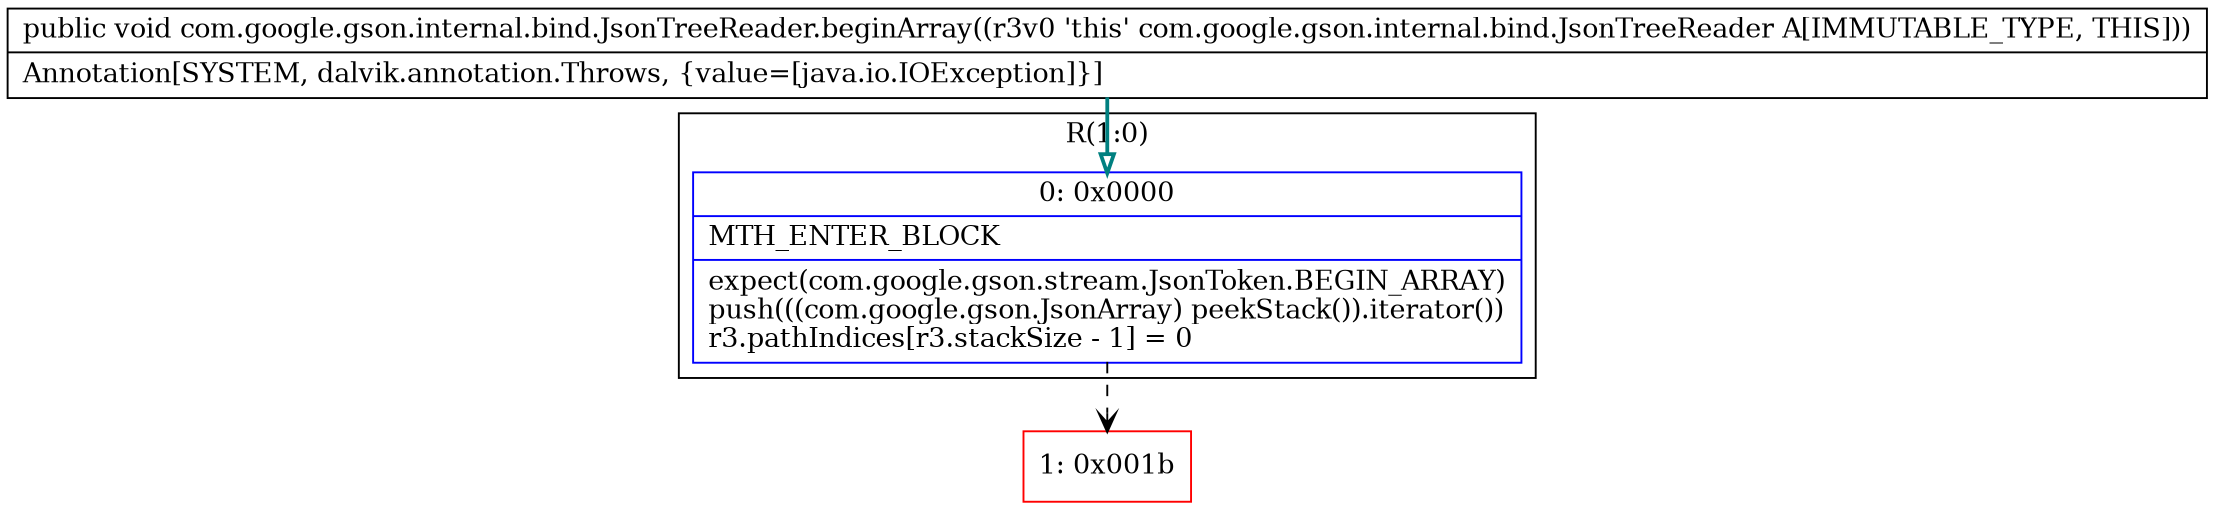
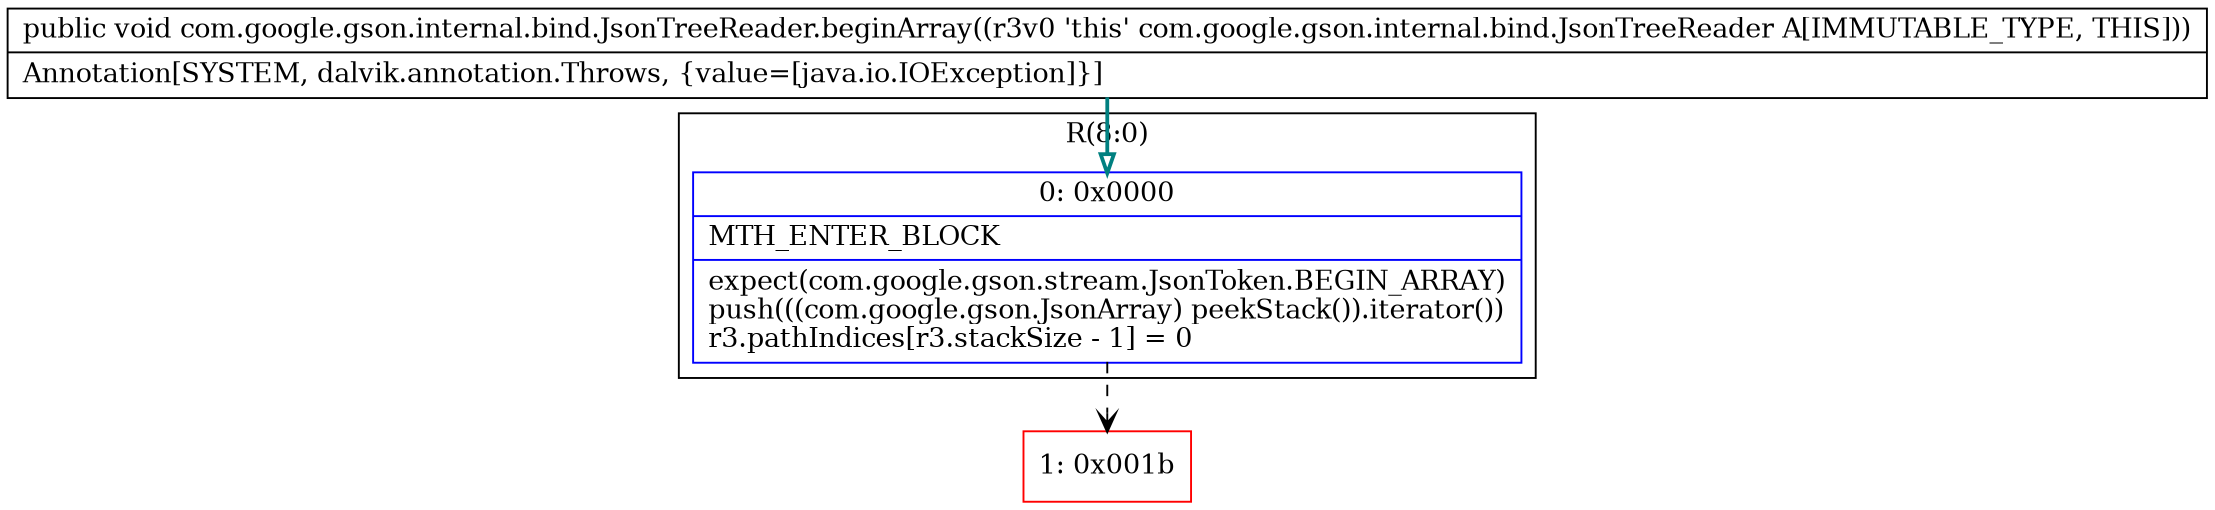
(1107, 135) -> (1107, 135)
